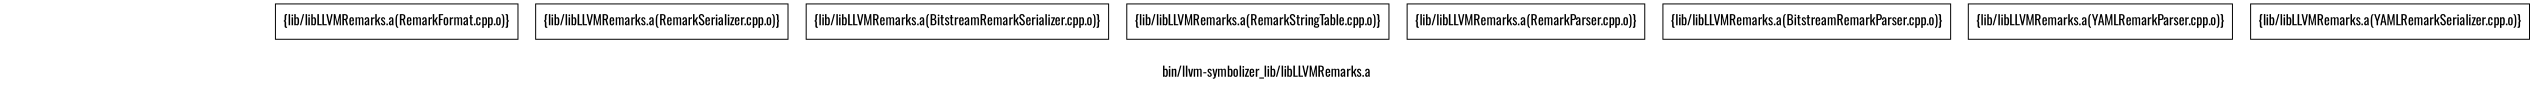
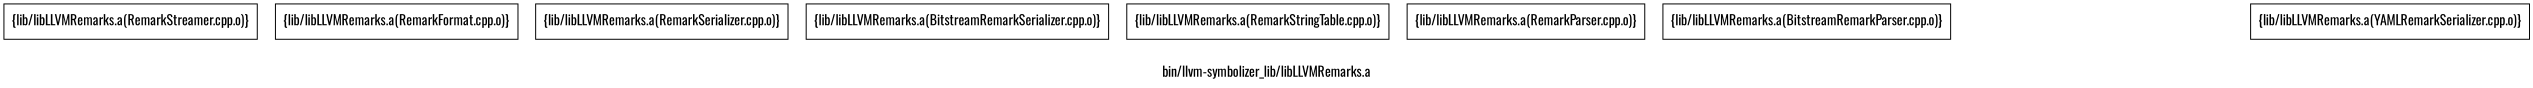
none -> (131, 22)
(2100, 22) -> none
